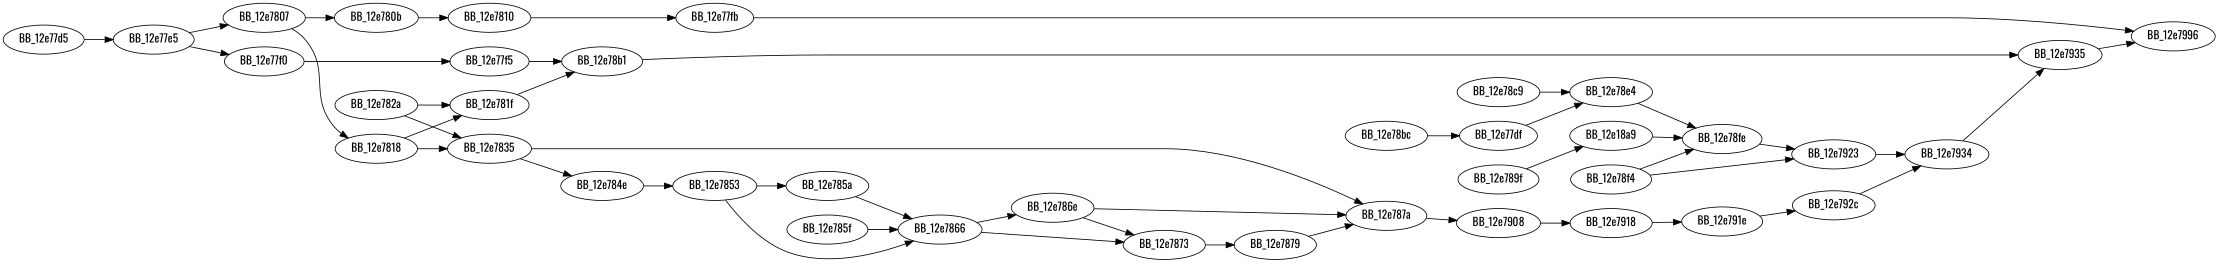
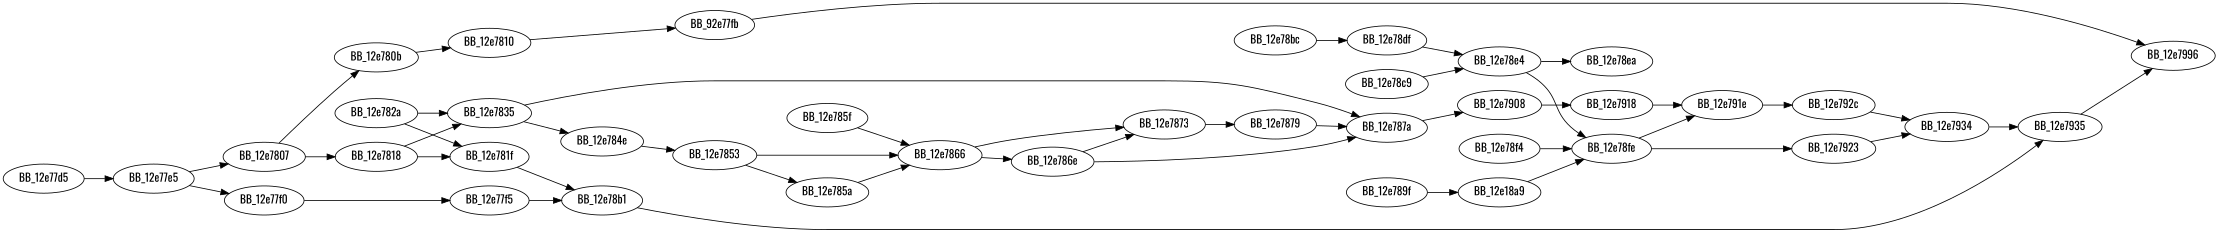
(715, 18) -> (715, 25)
none -> (1612, 61)
none -> (1663, 128)
(1498, 136) -> (1387, 40)
(1718, 167) -> none
